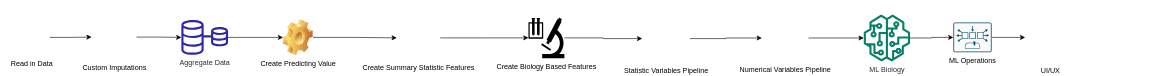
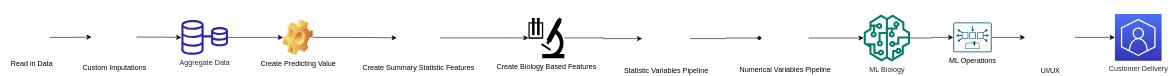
(756, 38) -> (756, 38)
none -> (1094, 38)
none -> (1140, 38)
